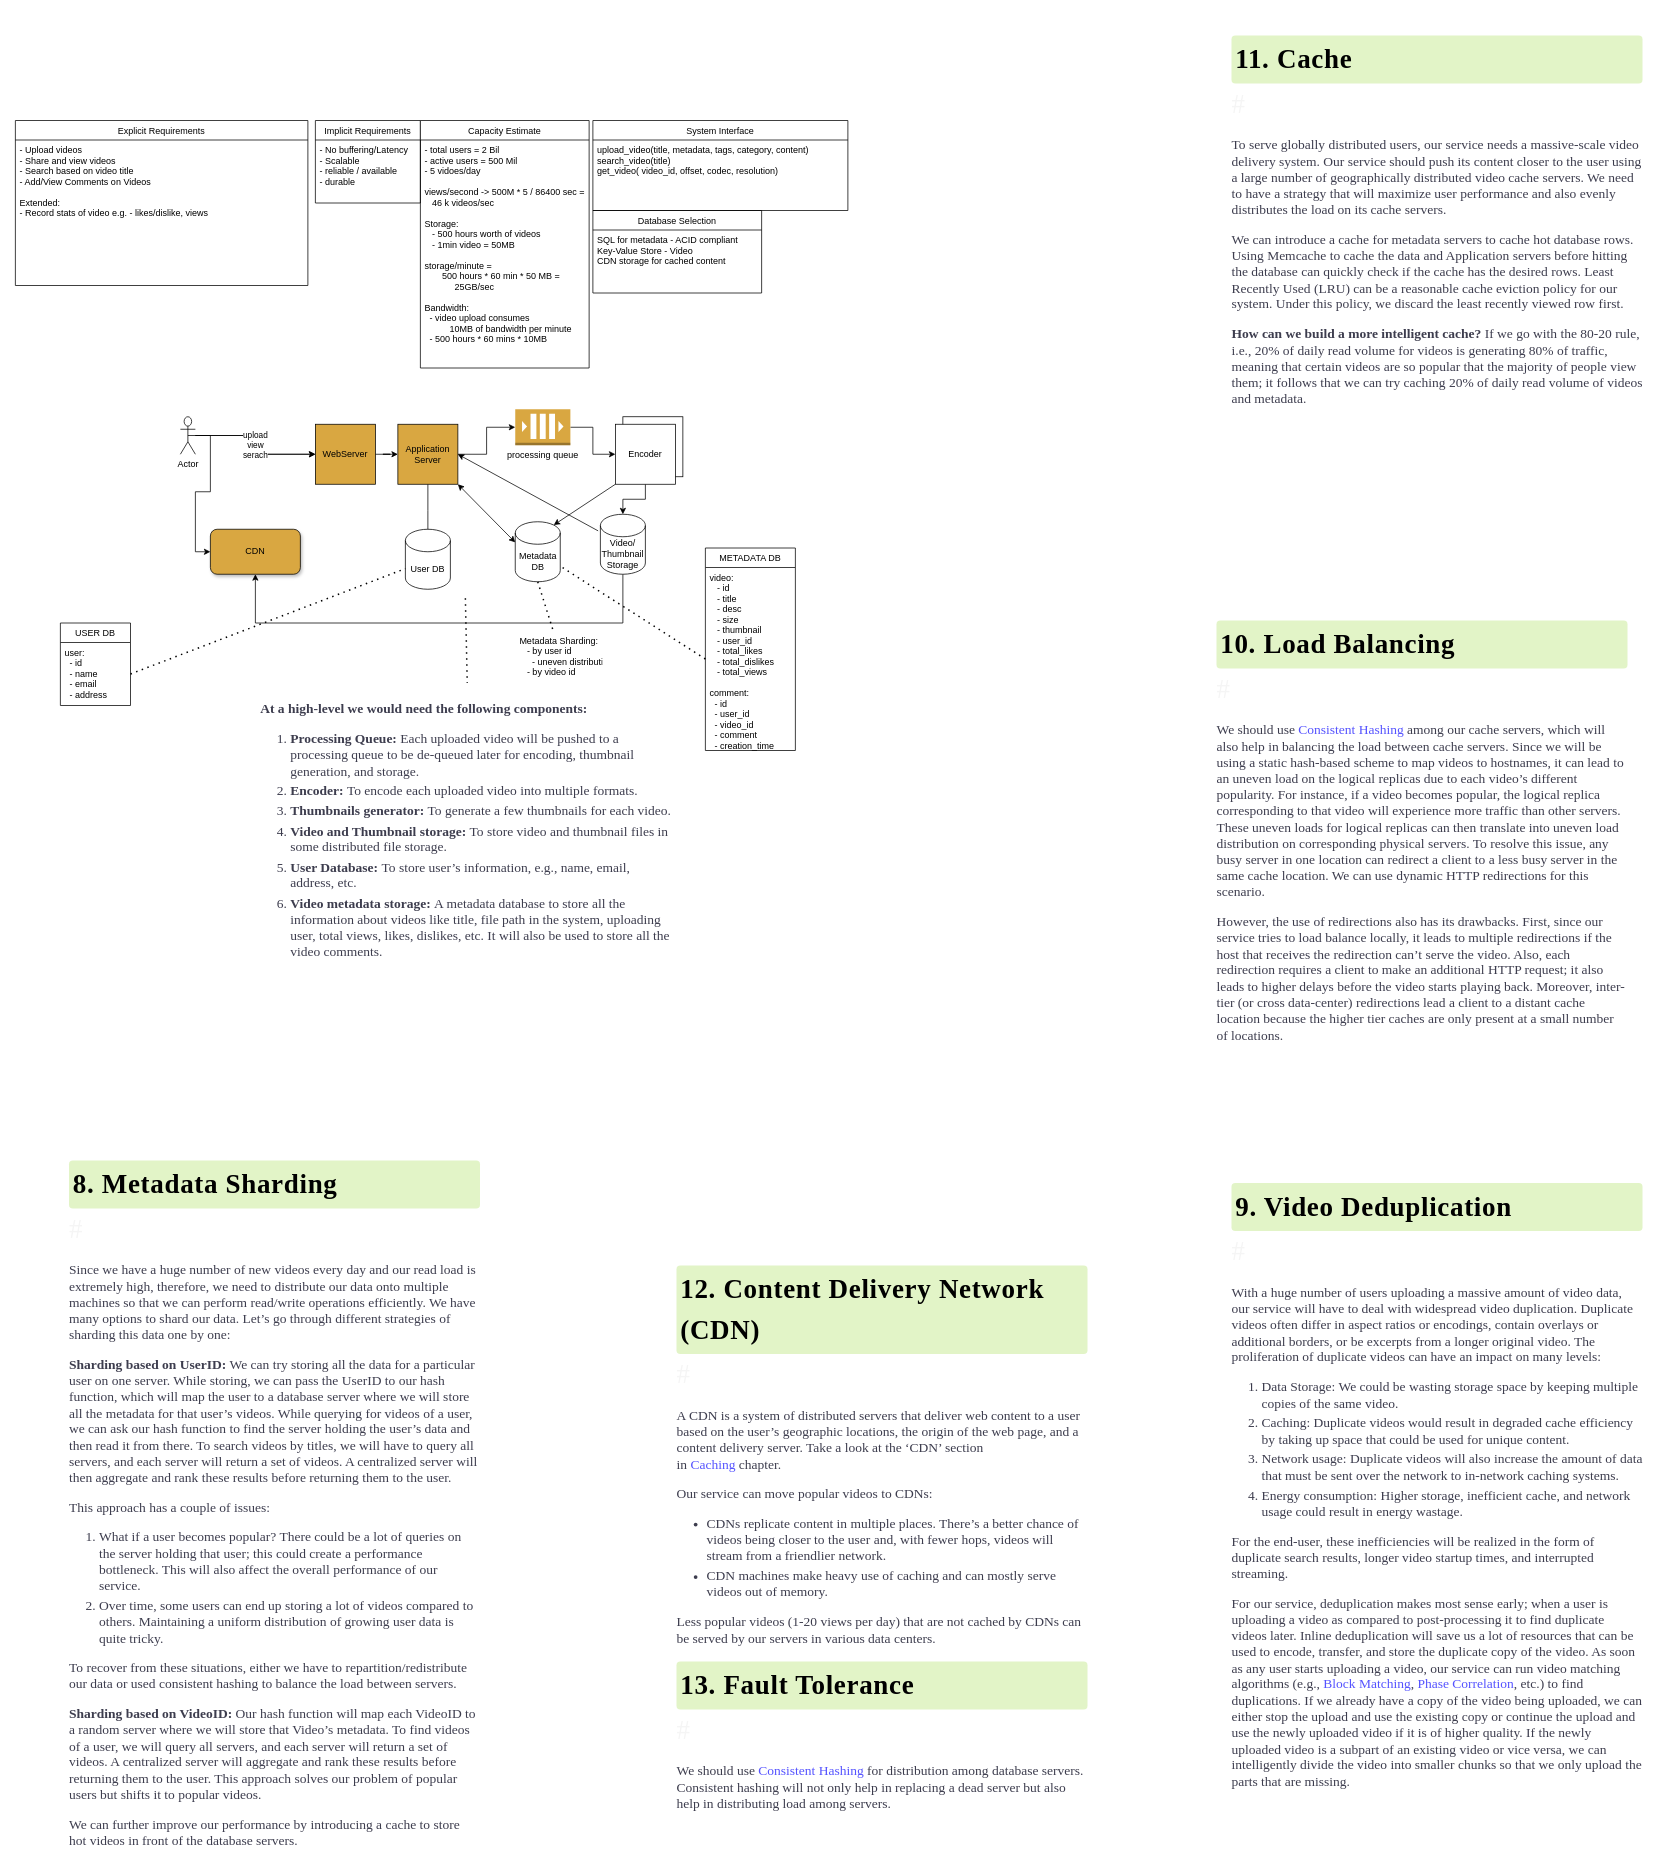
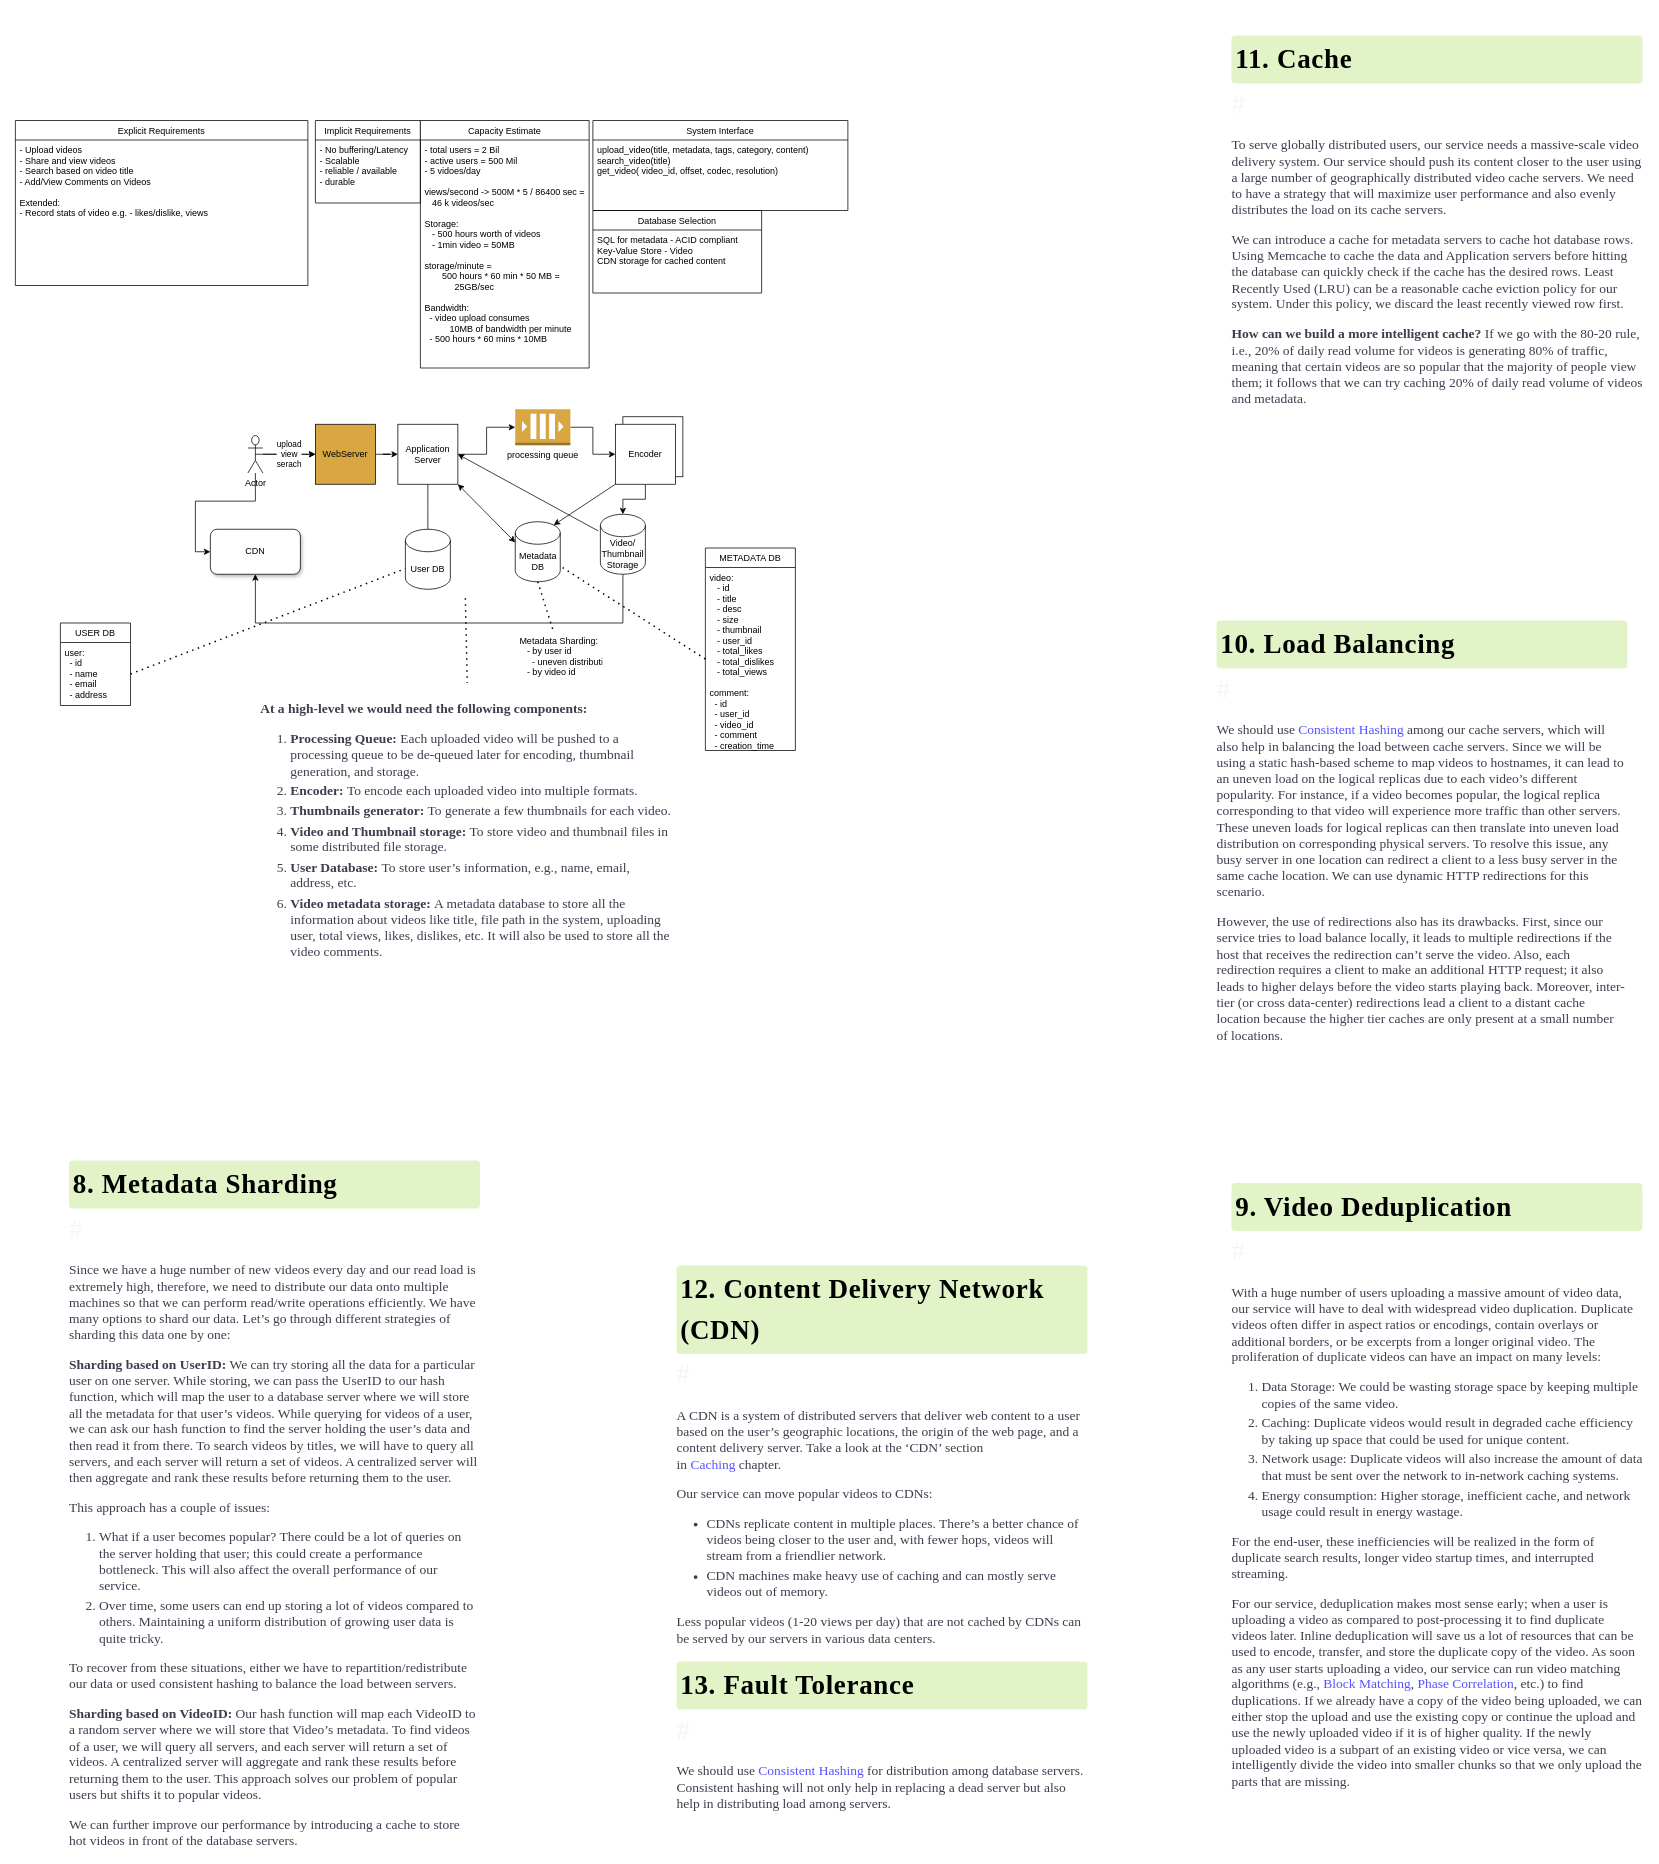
(188, 435) -> (255, 454)
(428, 454) -> (428, 454)
(255, 552) -> (255, 552)
